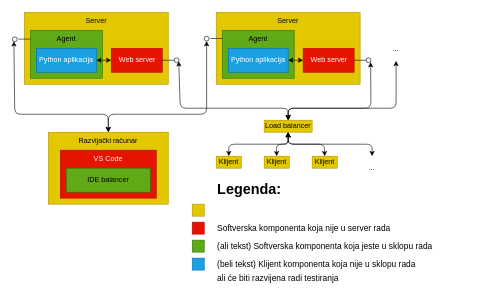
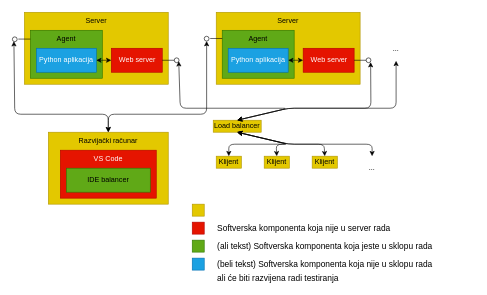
(288, 126) -> (237, 126)
(336, 189) -> none
(332, 264) -> (337, 264)
